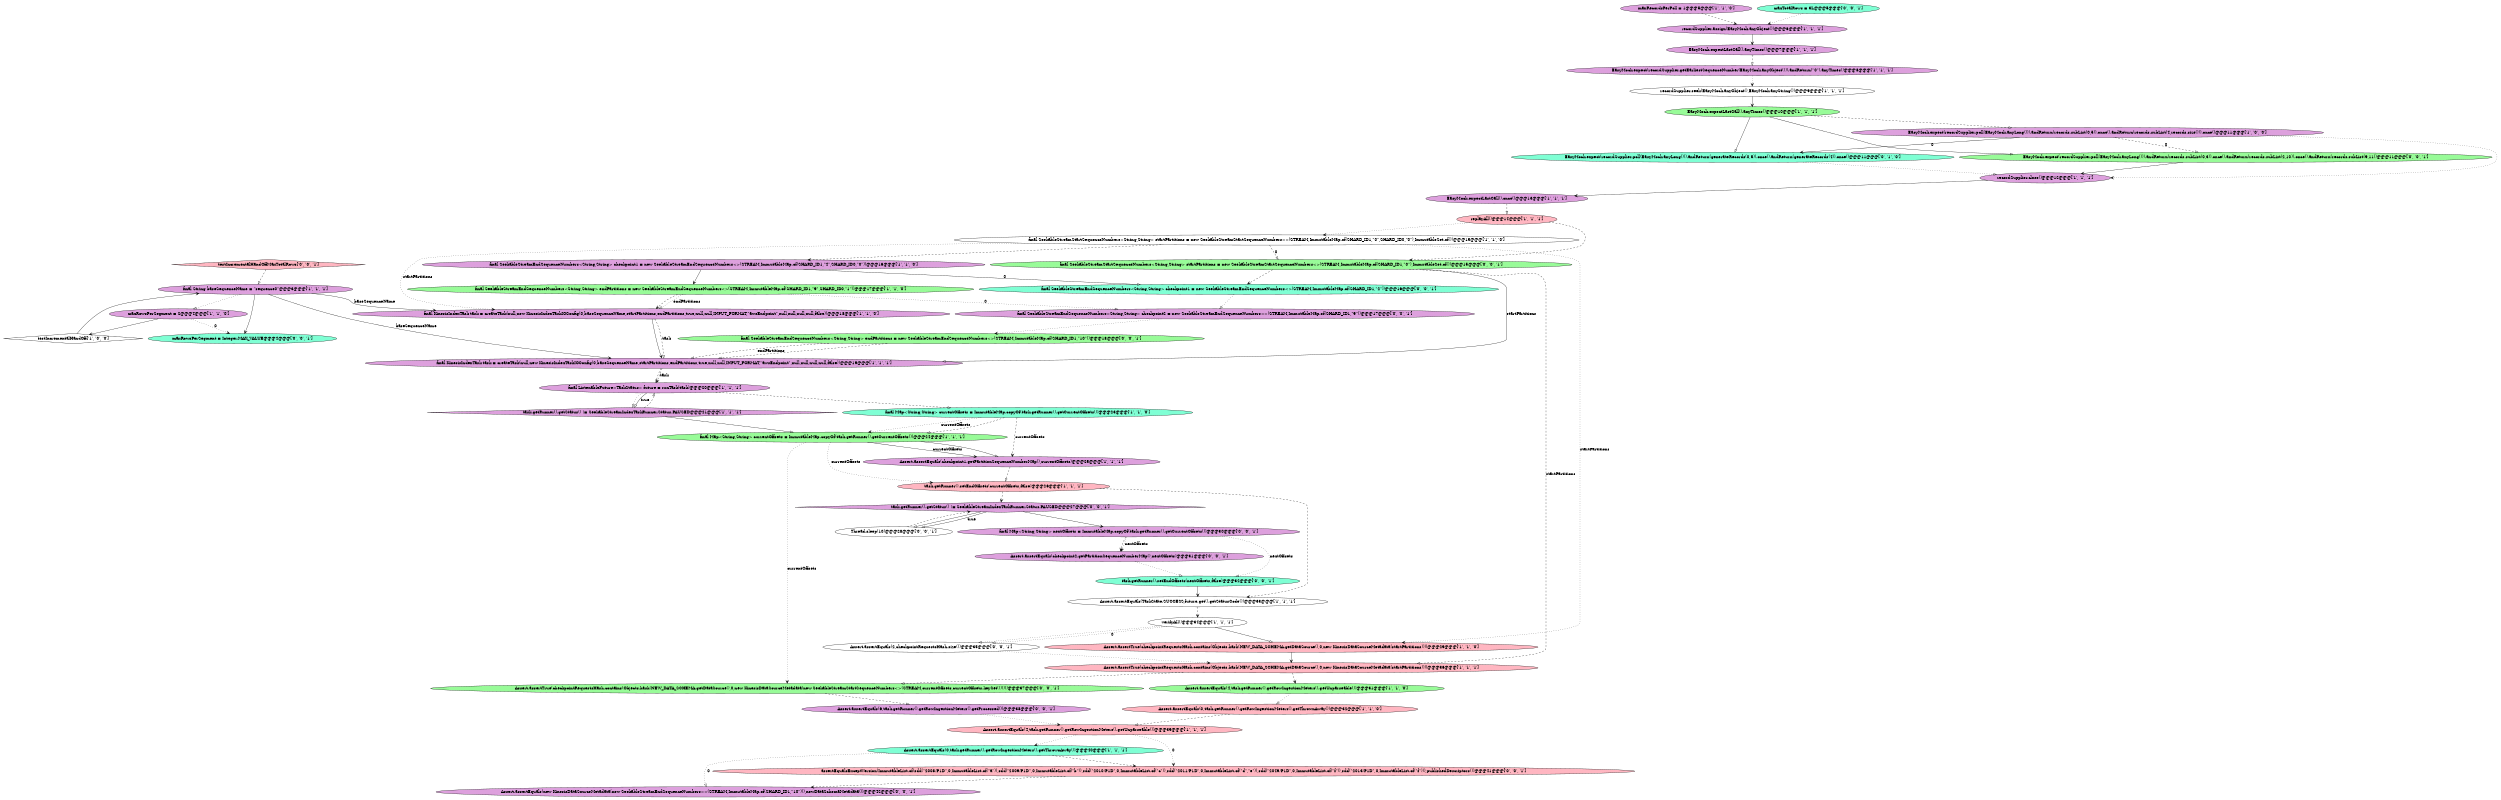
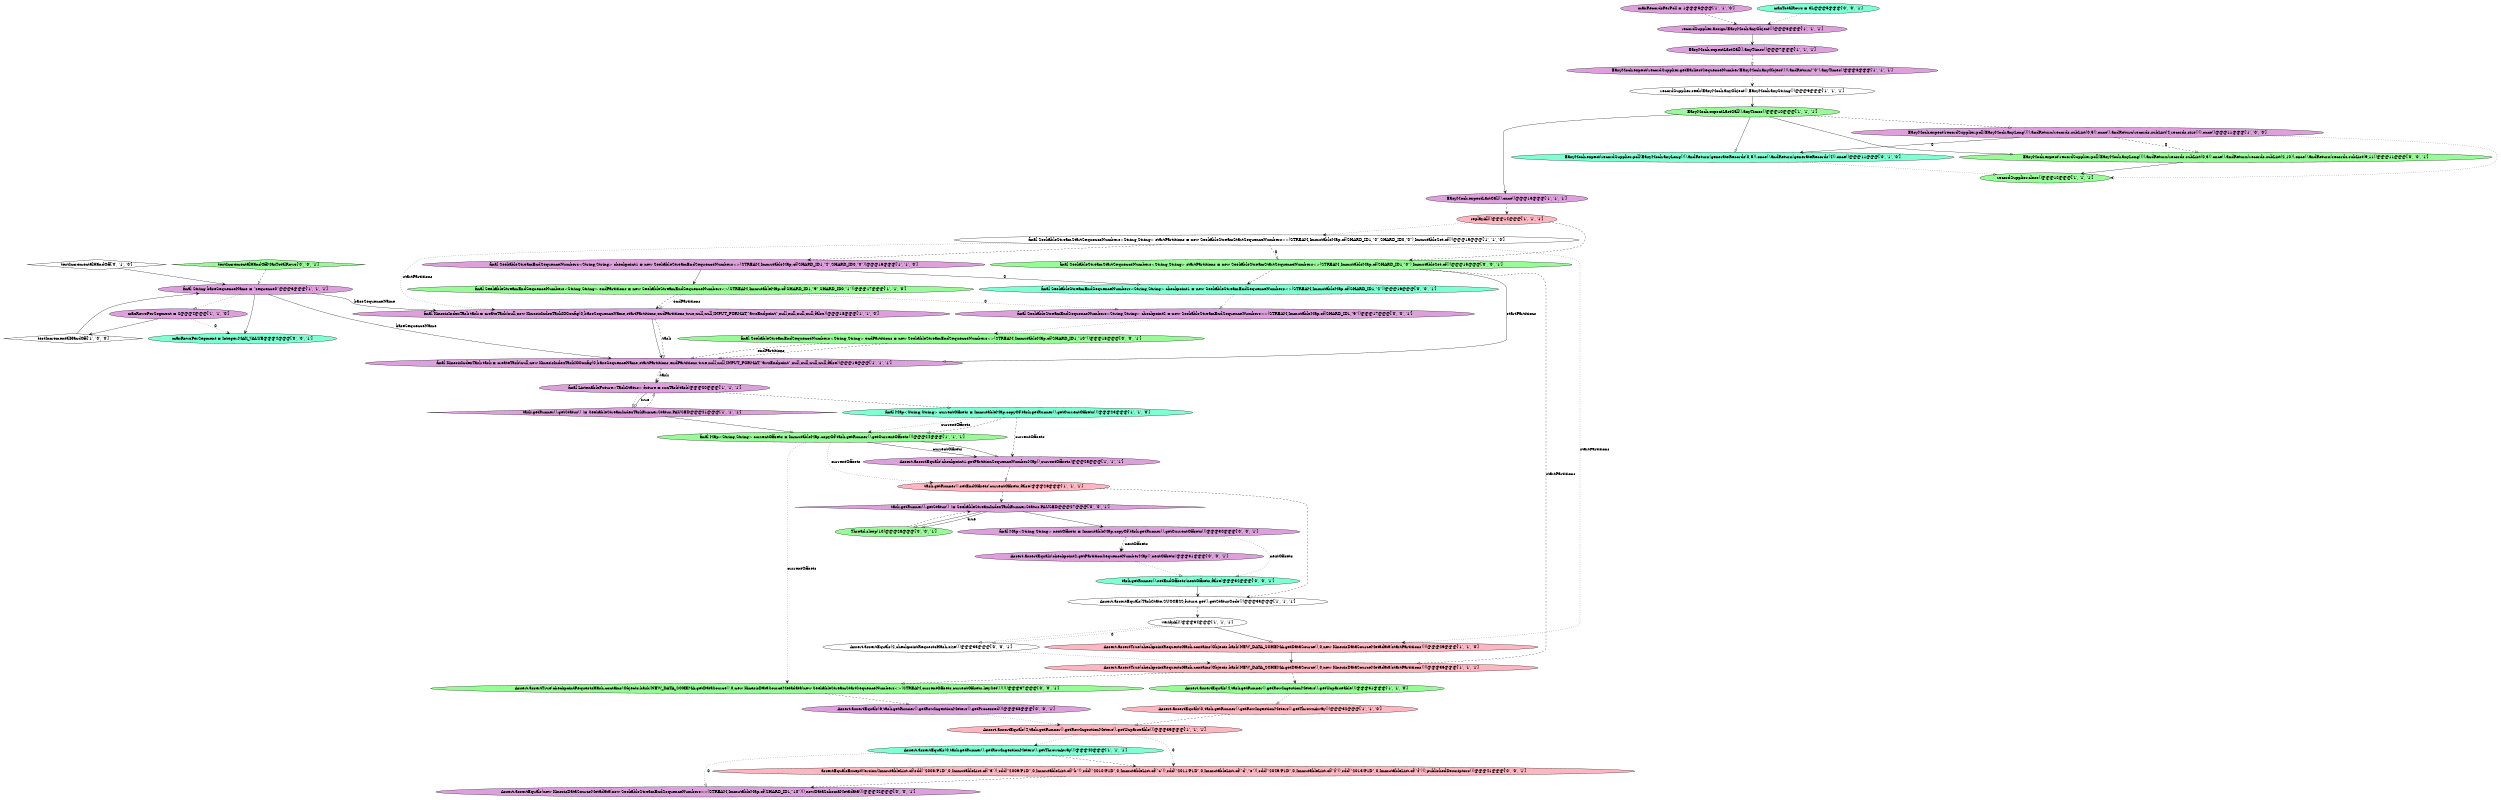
(2045, 178) -> (2045, 178)
(1783, 188) -> (1561, 122)
(1507, 208) -> (1507, 208)
none -> (97, 265)
(268, 265) -> (268, 265)
(894, 532) -> (894, 532)
